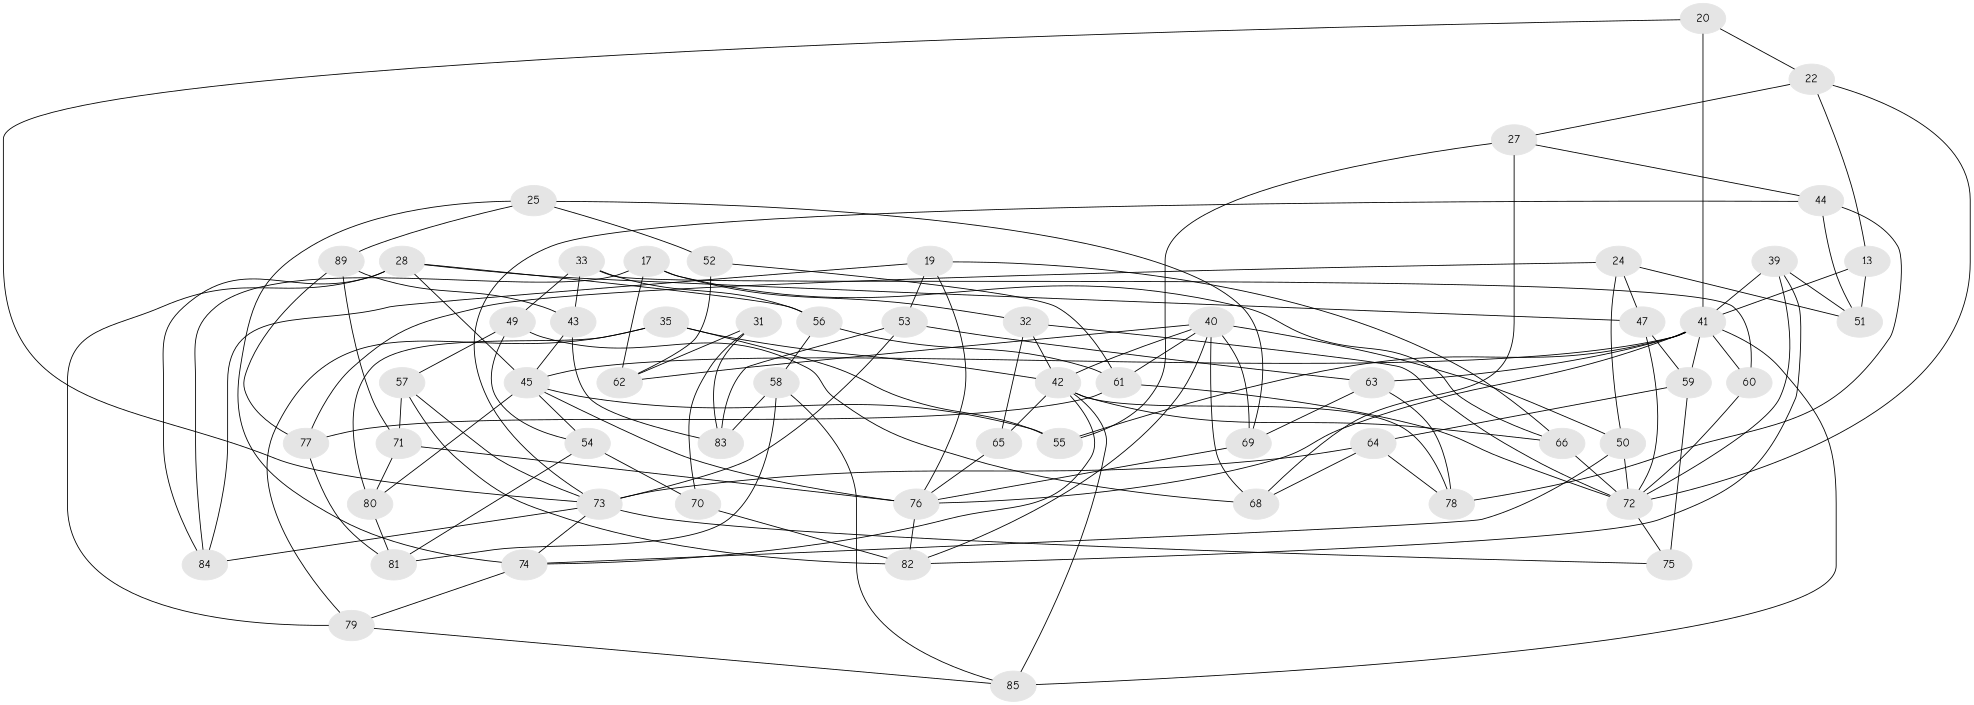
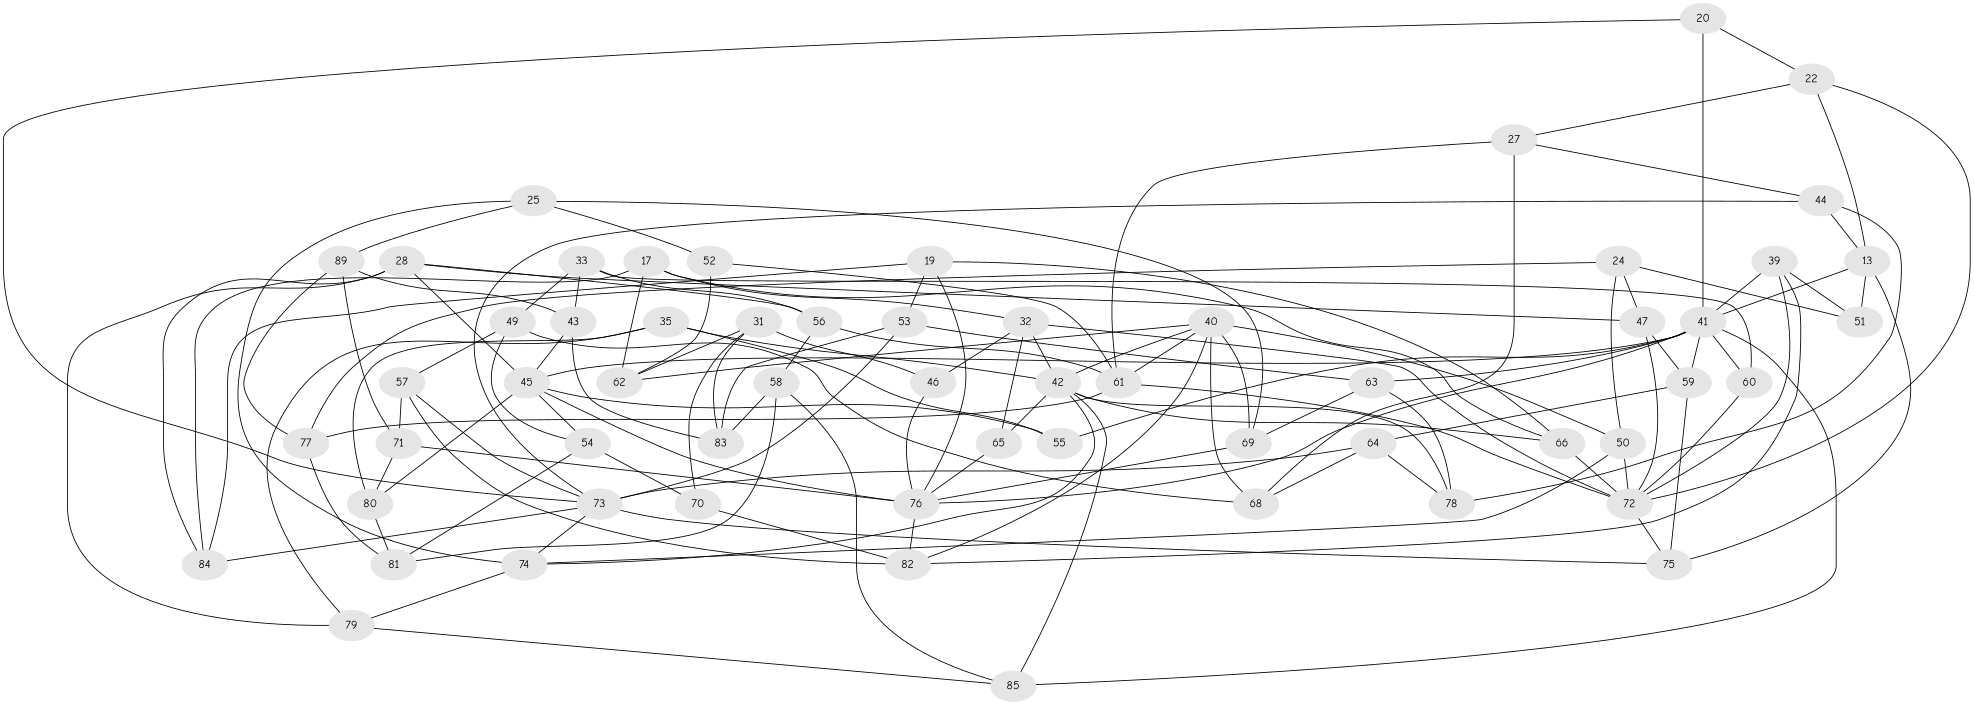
(1211, 212) -> (1225, 167)
(1833, 263) -> (1844, 231)
none -> (933, 383)
none -> (1873, 465)
